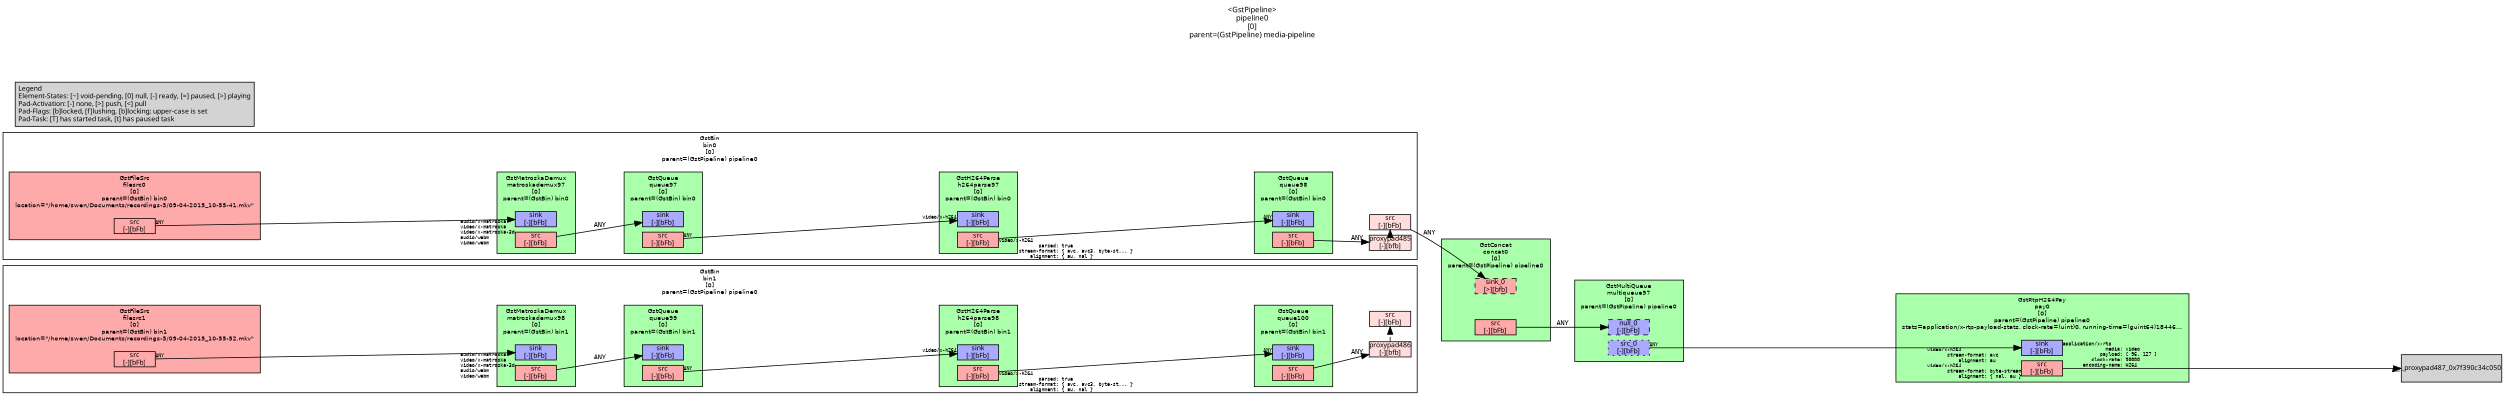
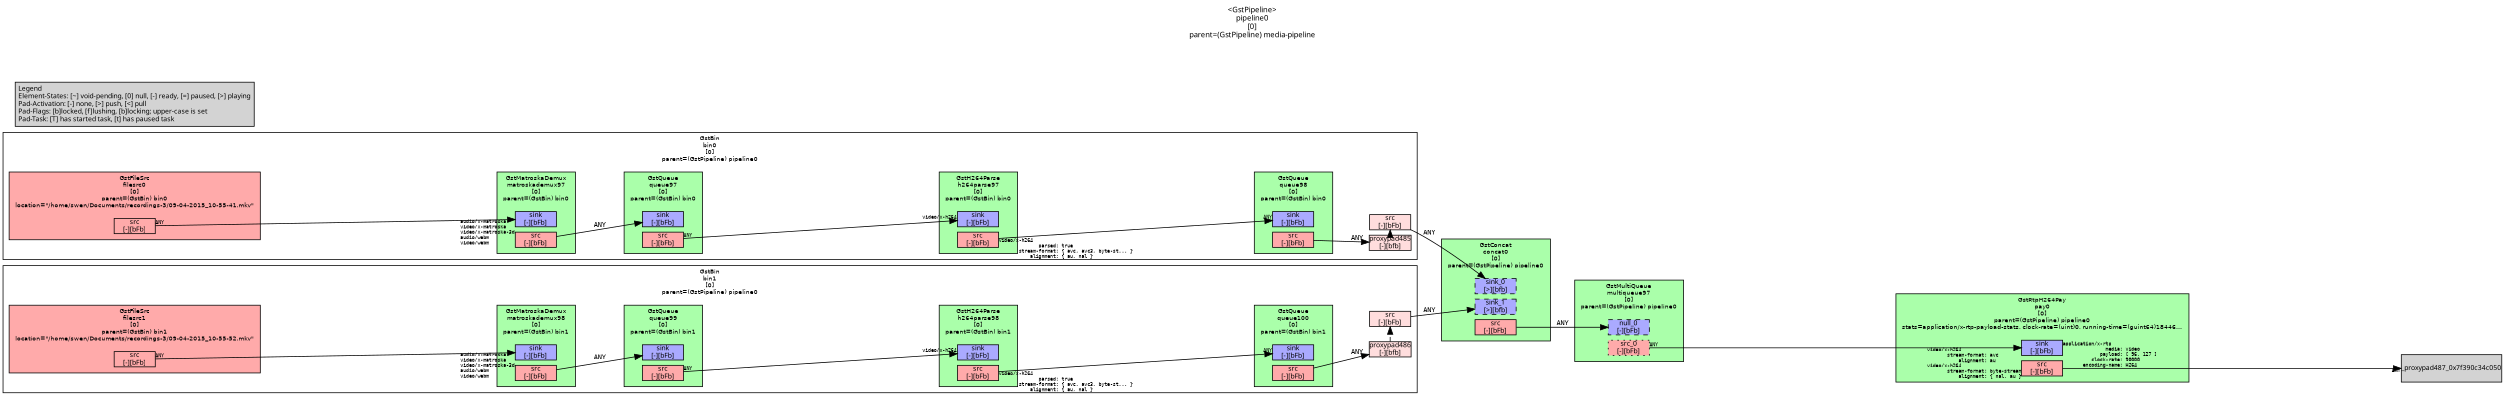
(1496, 286) -> (1496, 286)
none -> (1496, 307)
(1629, 348) -> (1629, 348)
